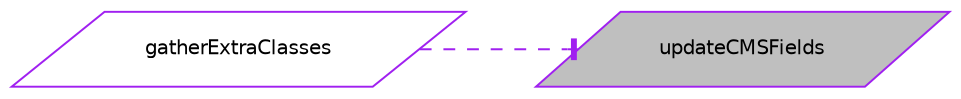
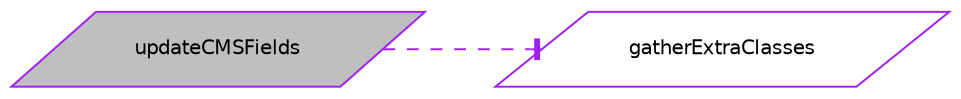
(494, 49) -> (457, 49)
